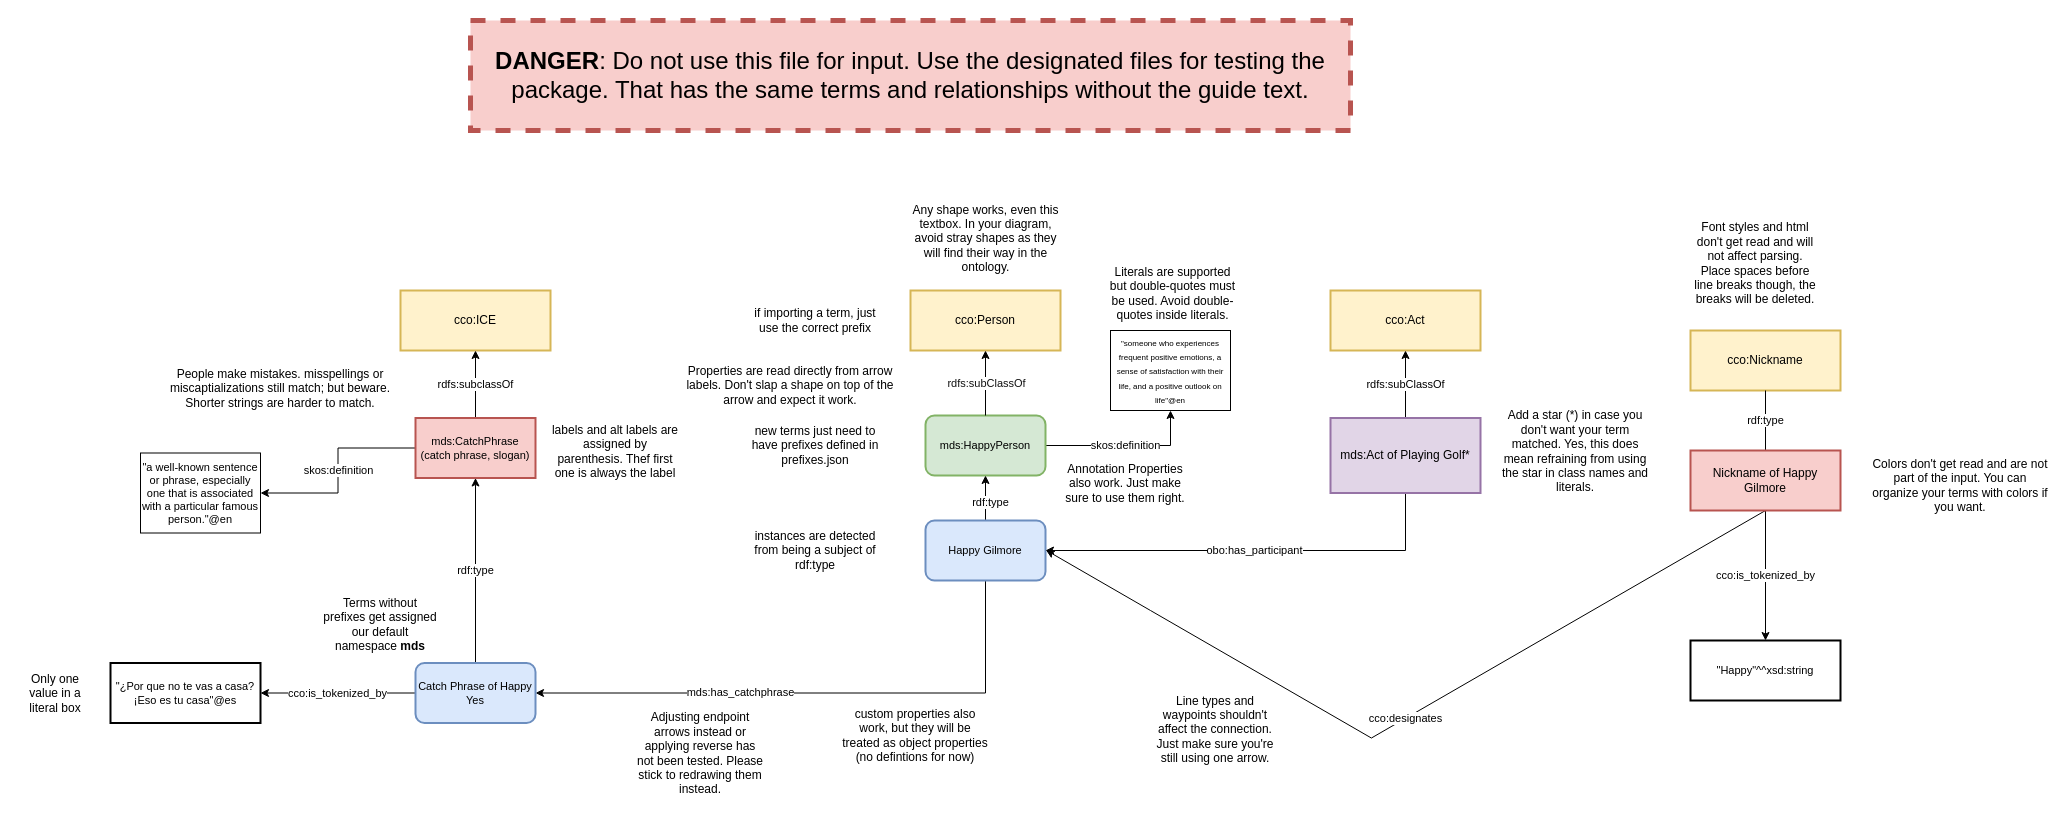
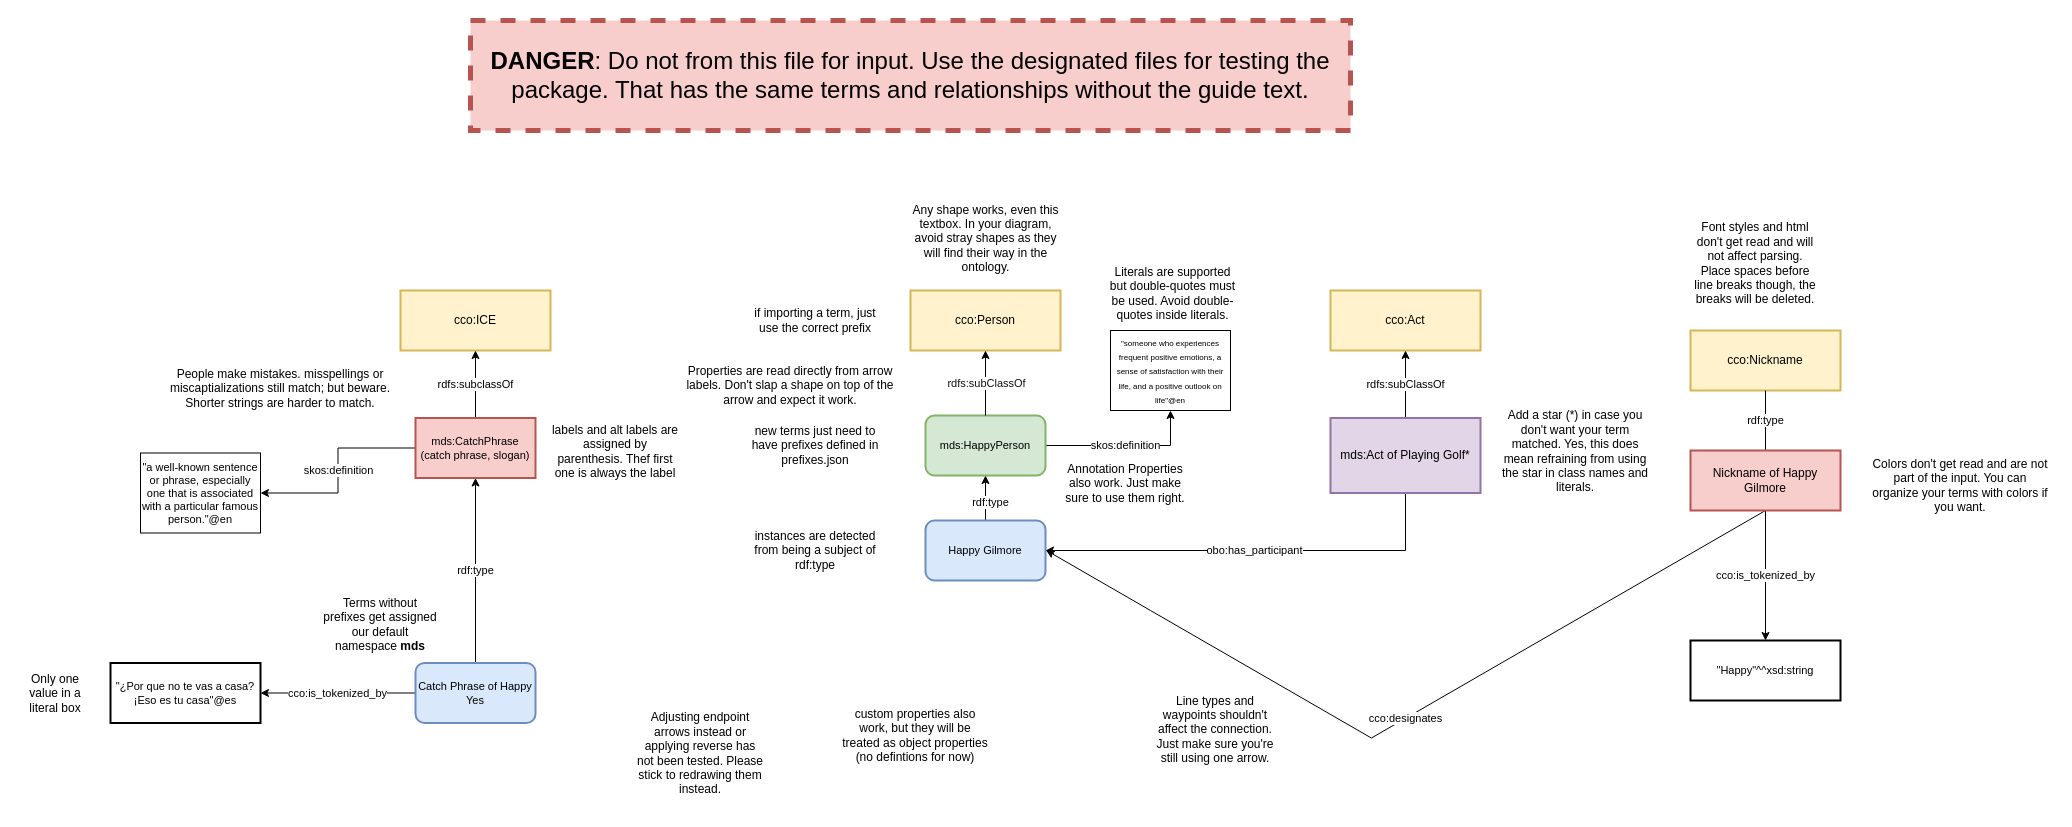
(911, 76) -> (911, 76)
(820, 693) -> none
